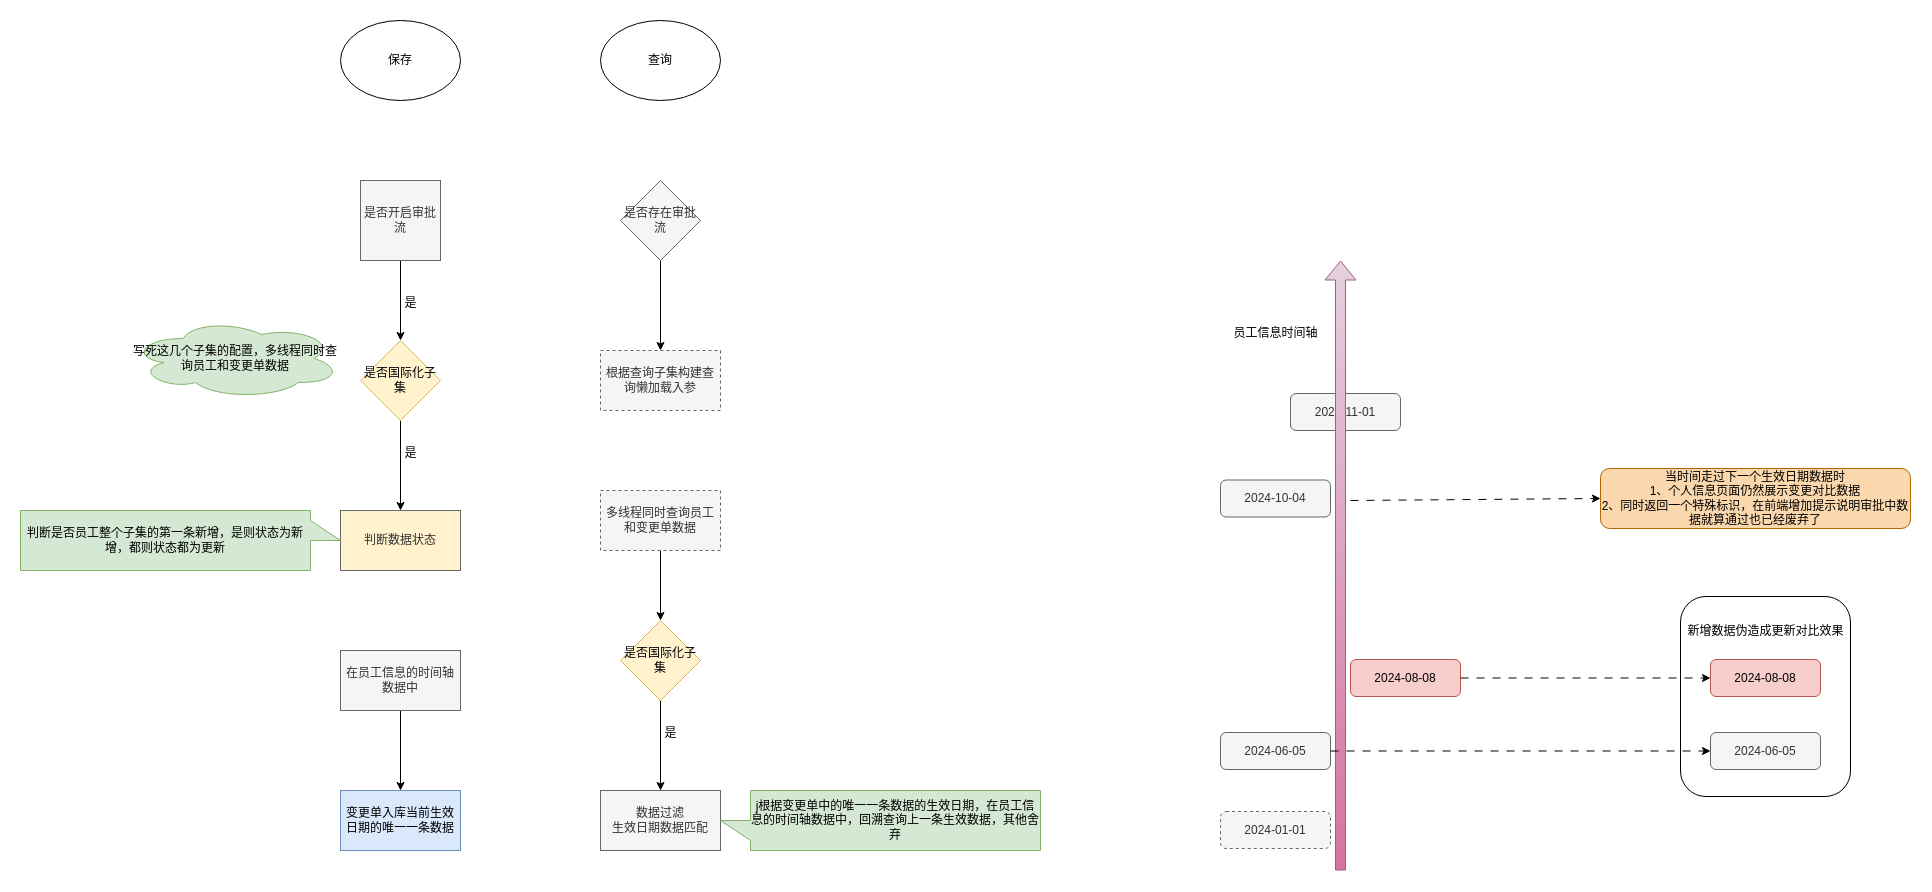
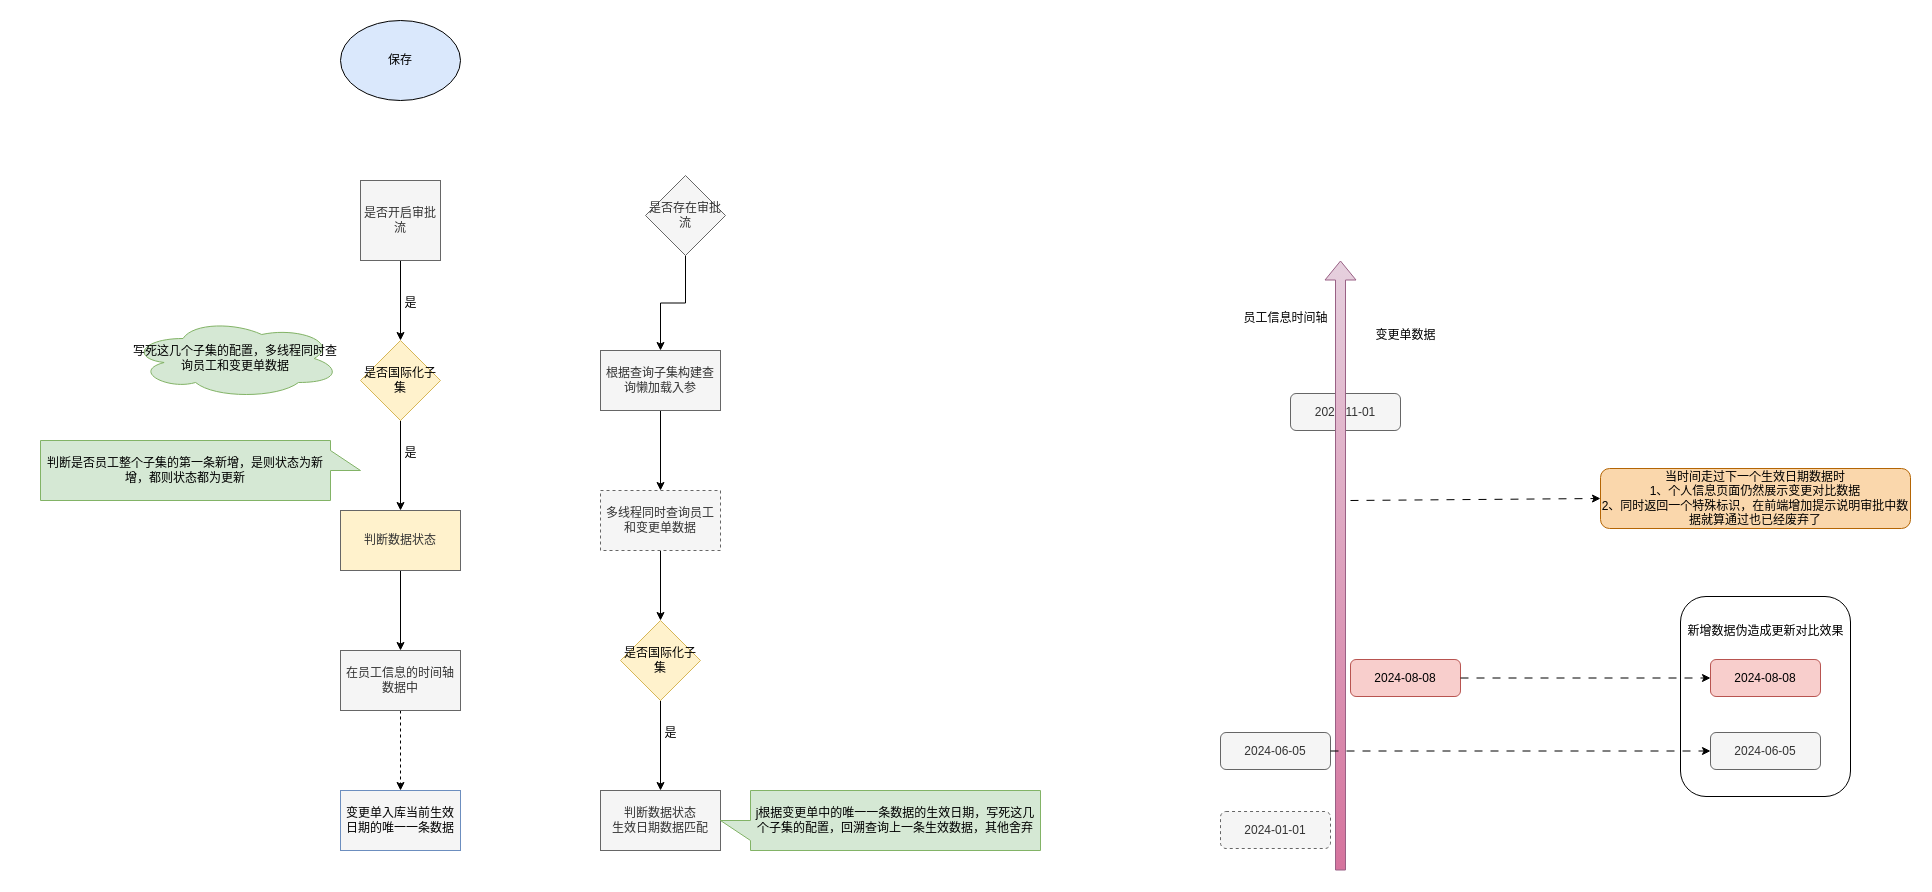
(401, 61) -> (401, 61)
(661, 61) -> none
(661, 221) -> (686, 216)
(1276, 334) -> (1286, 319)
none -> (1406, 336)
(661, 381) -> (661, 381)
none -> (661, 447)
(1276, 499) -> none
(181, 541) -> (201, 471)
none -> (401, 607)
(401, 748) -> (401, 748)
(401, 821) -> (401, 821)
(661, 821) -> (661, 821)
(896, 821) -> (896, 821)
